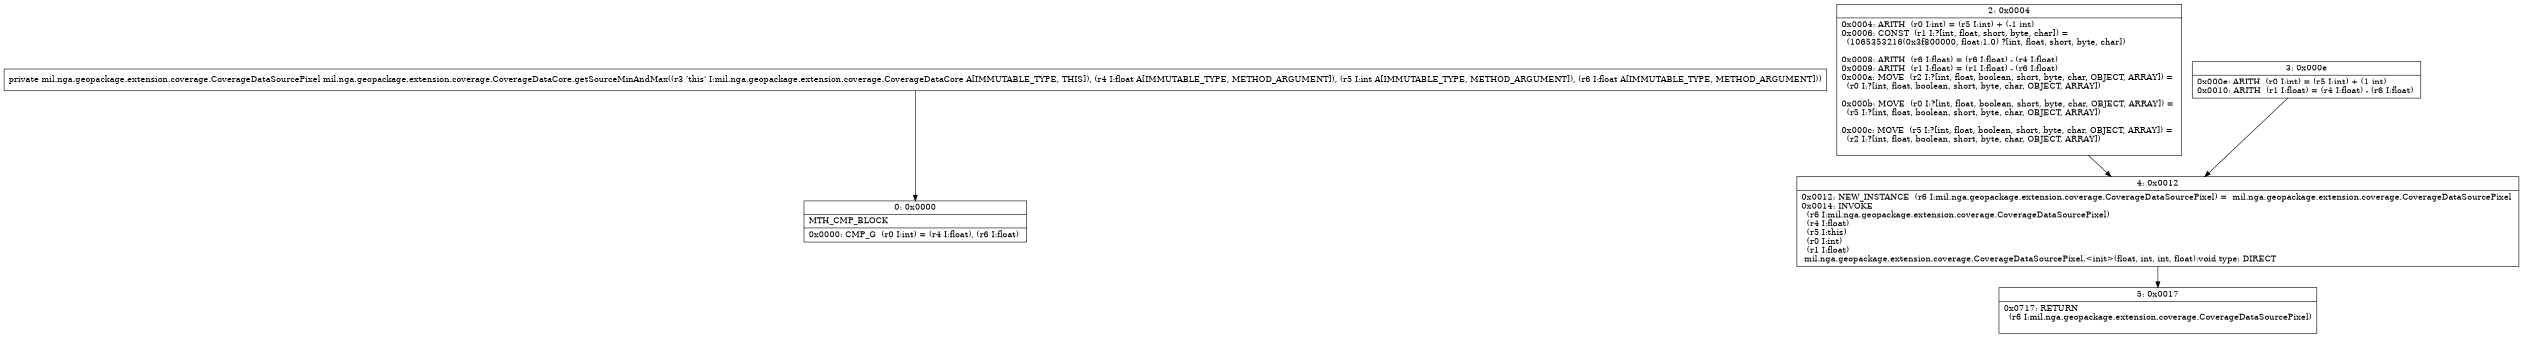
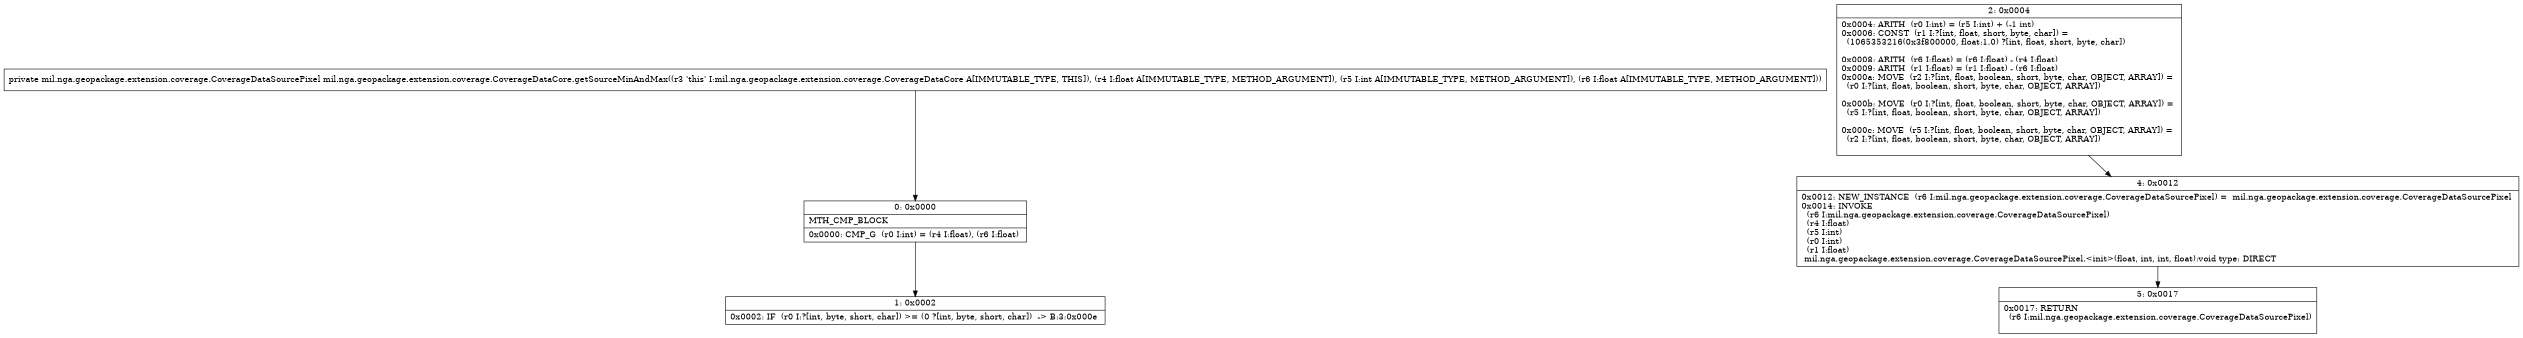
(2307, 80) -> none
(1824, 233) -> (1822, 233)
(2044, 308) -> (2044, 308)
none -> (915, 310)
